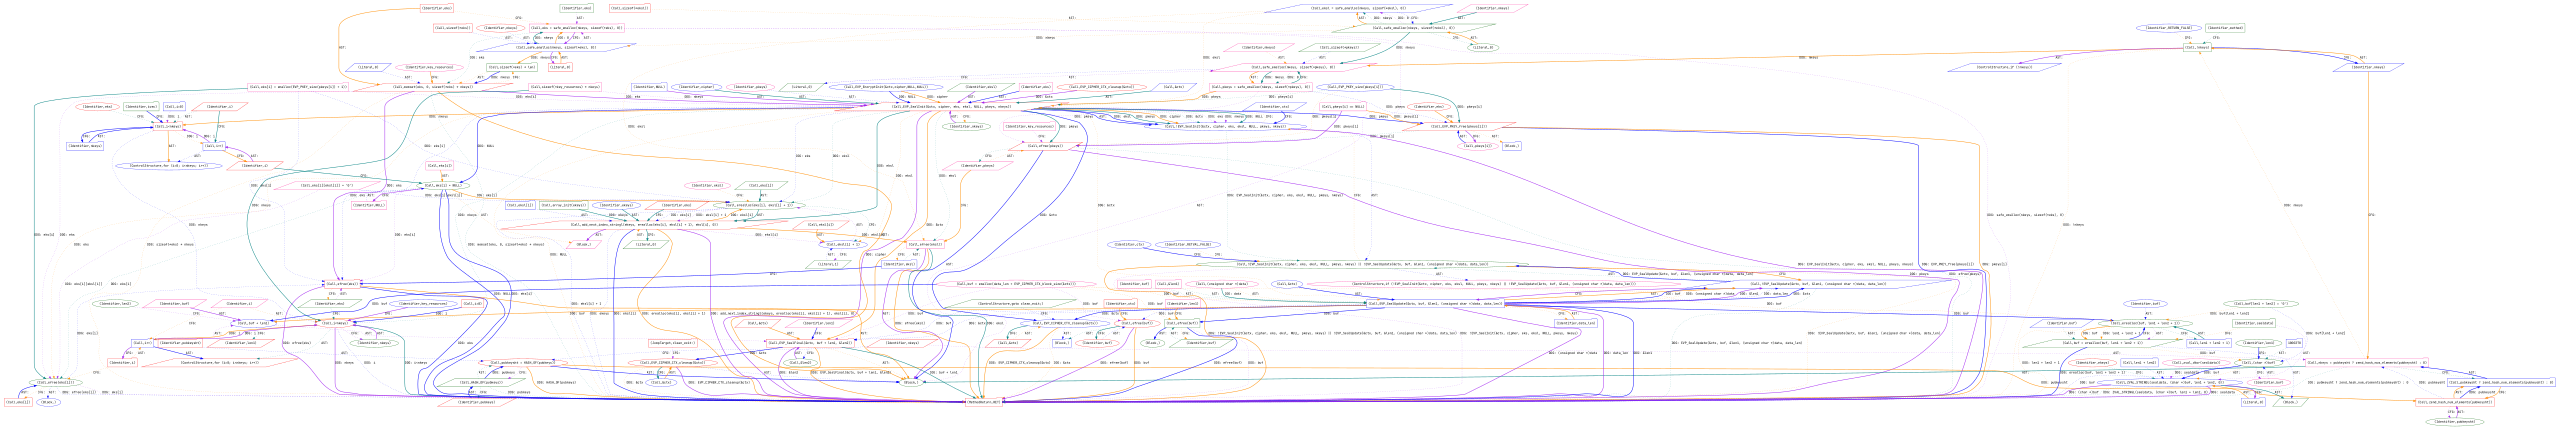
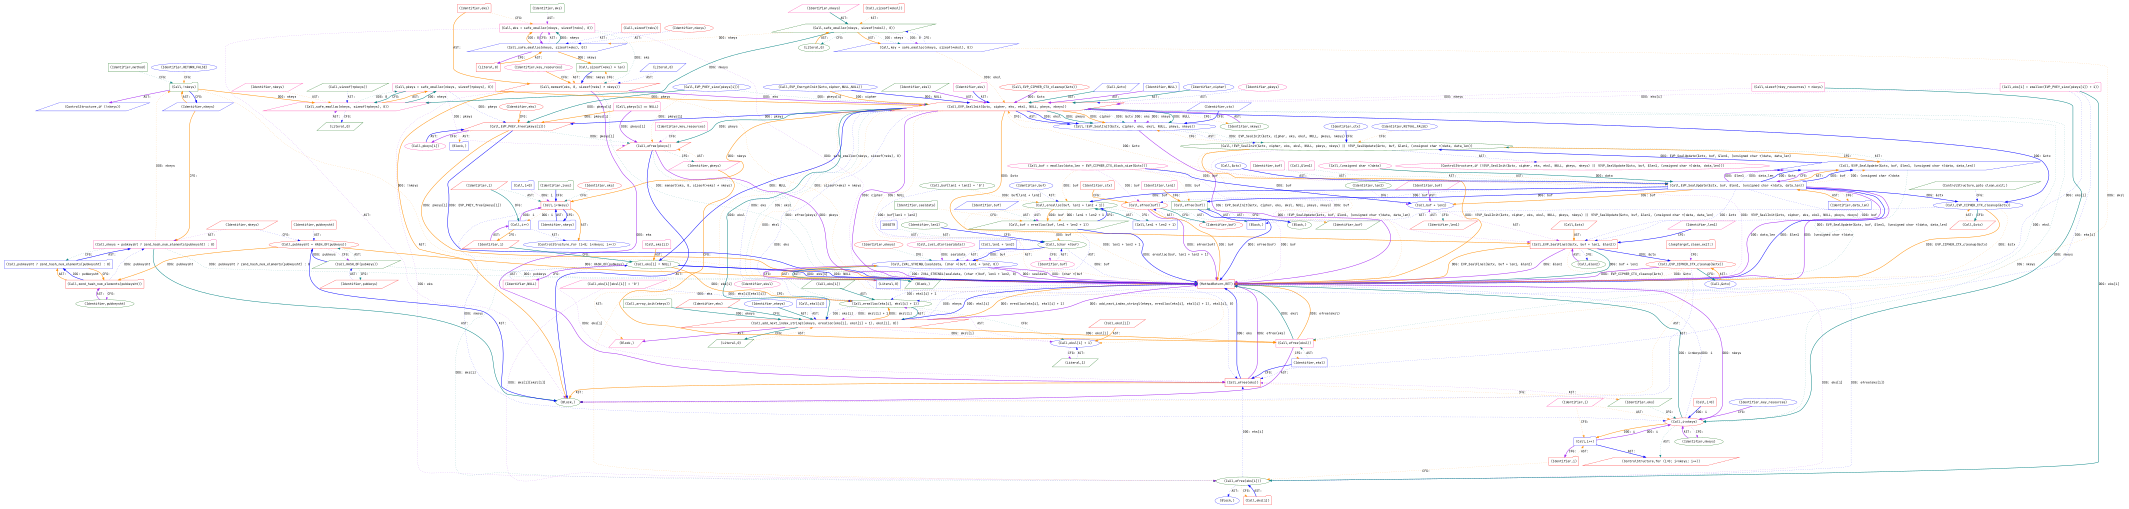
(1359, 8) -> (926, 48)
(586, 343) -> (1044, 285)
(468, 393) -> (350, 276)
